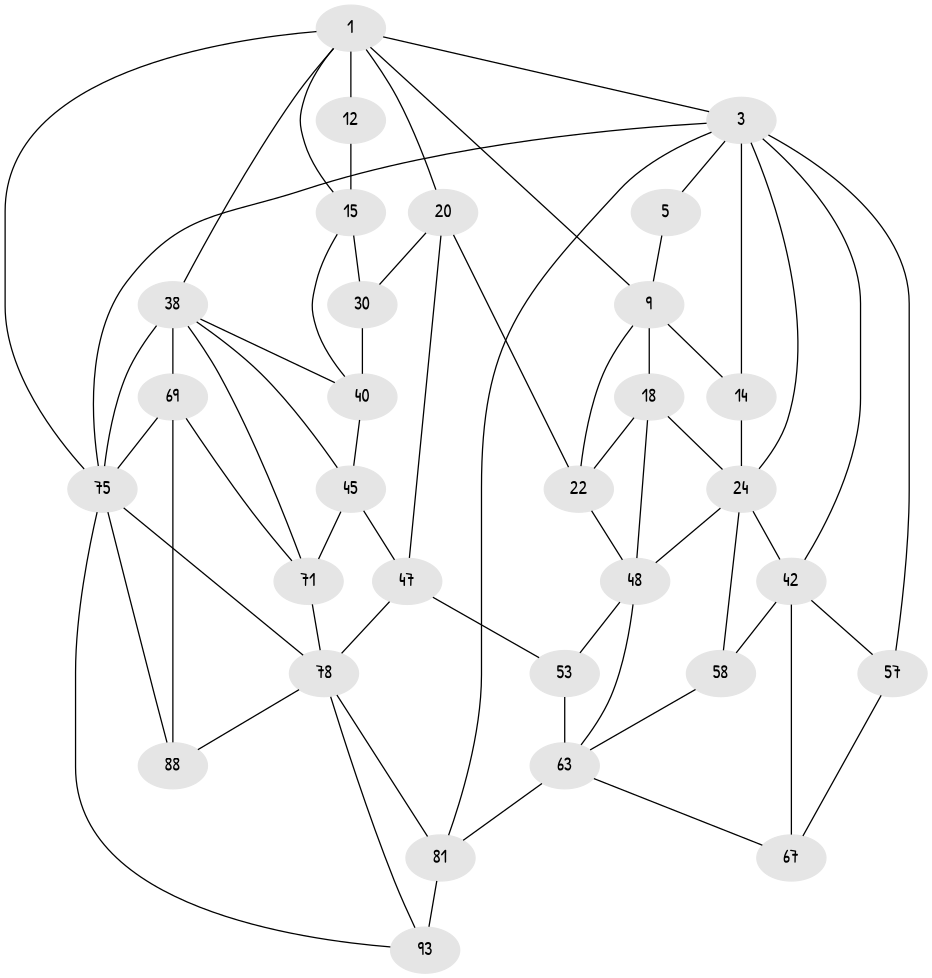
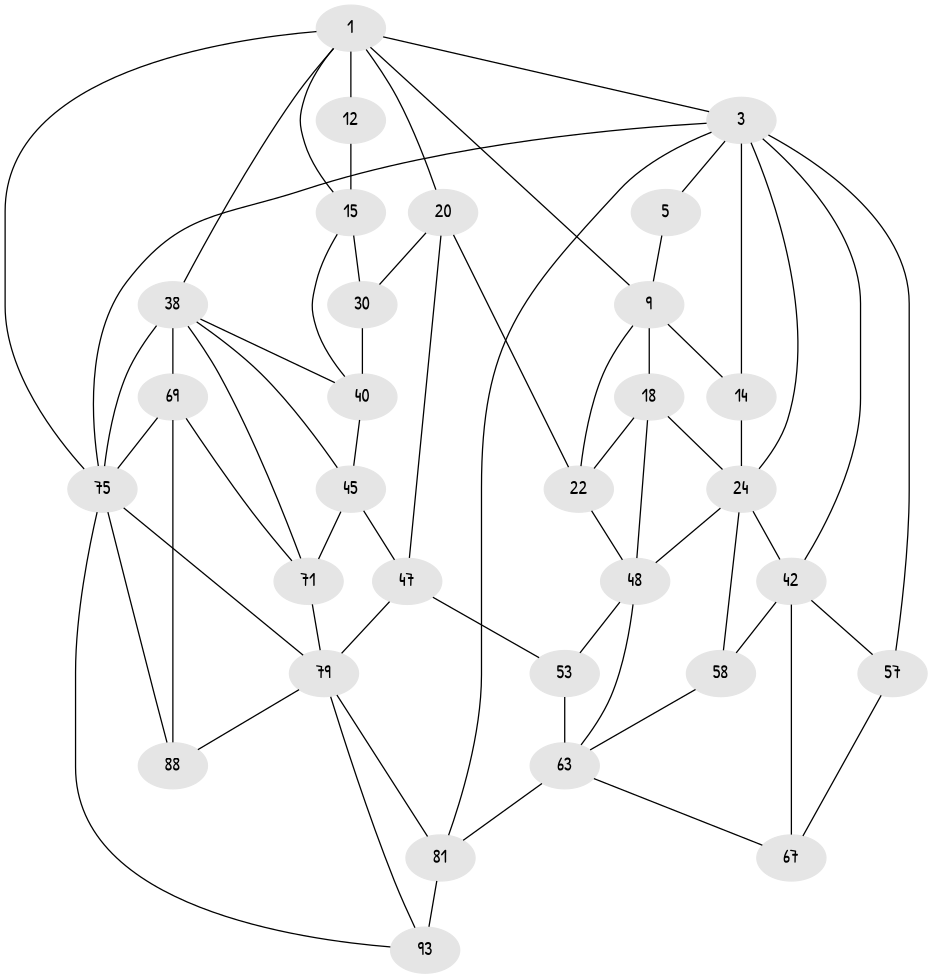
(324, 674) -> (324, 674)
